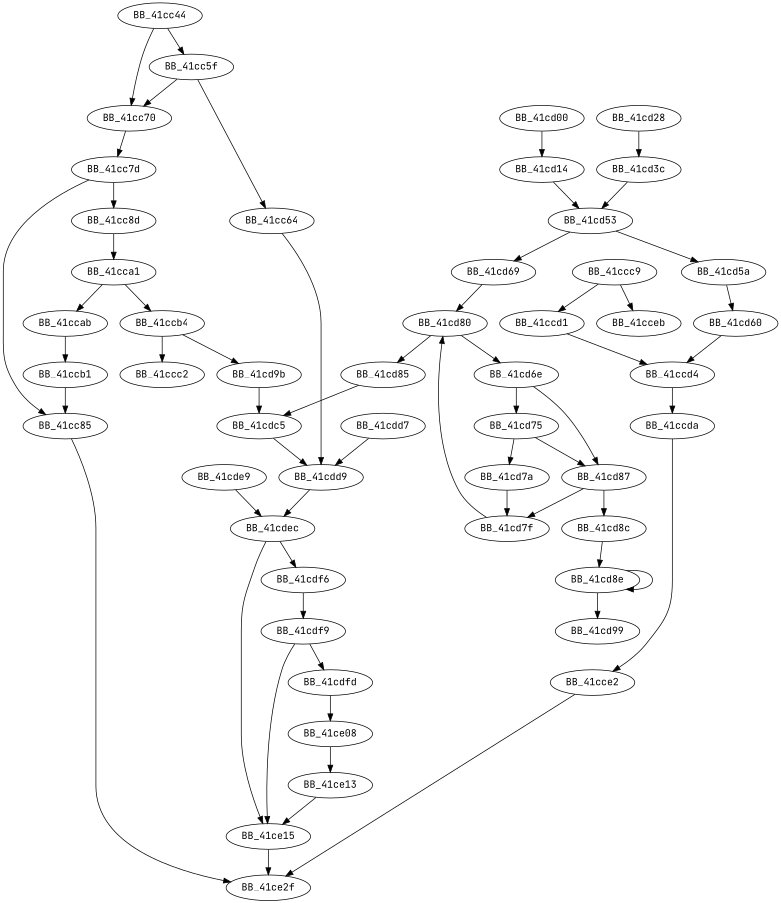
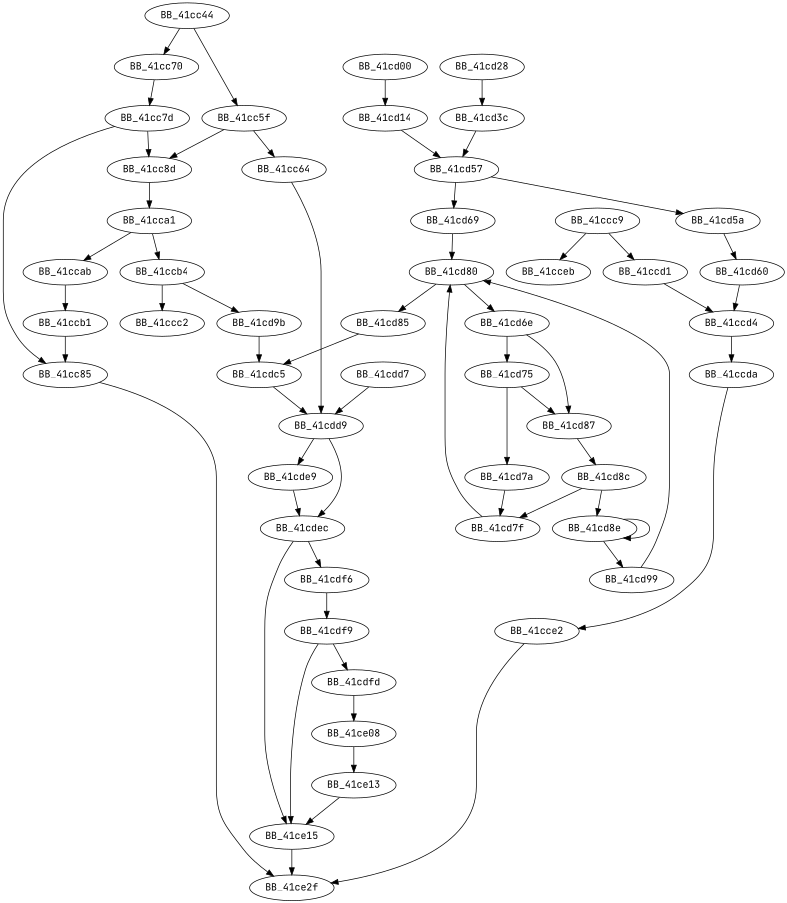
(163, 90) -> (200, 142)
(590, 221) -> (456, 170)
none -> (668, 370)
none -> (308, 449)
(559, 501) -> (554, 502)
